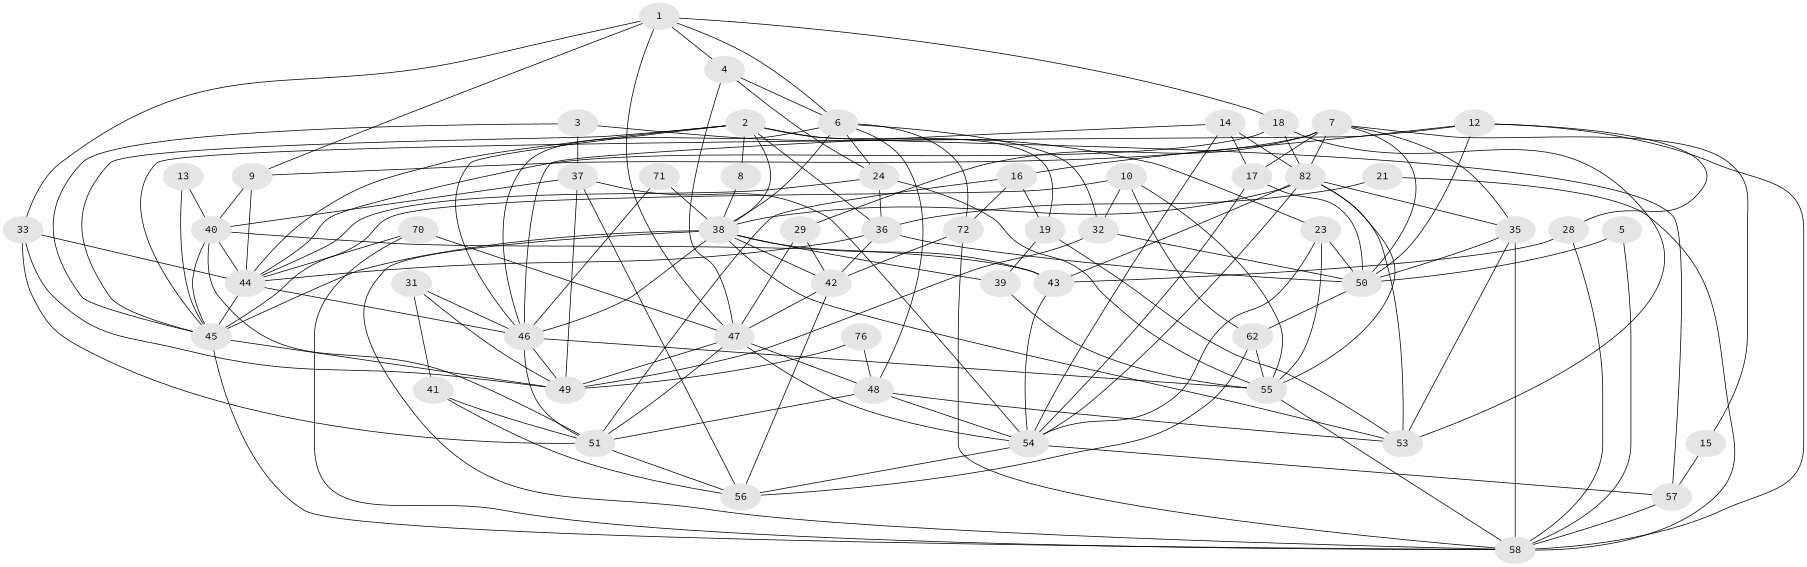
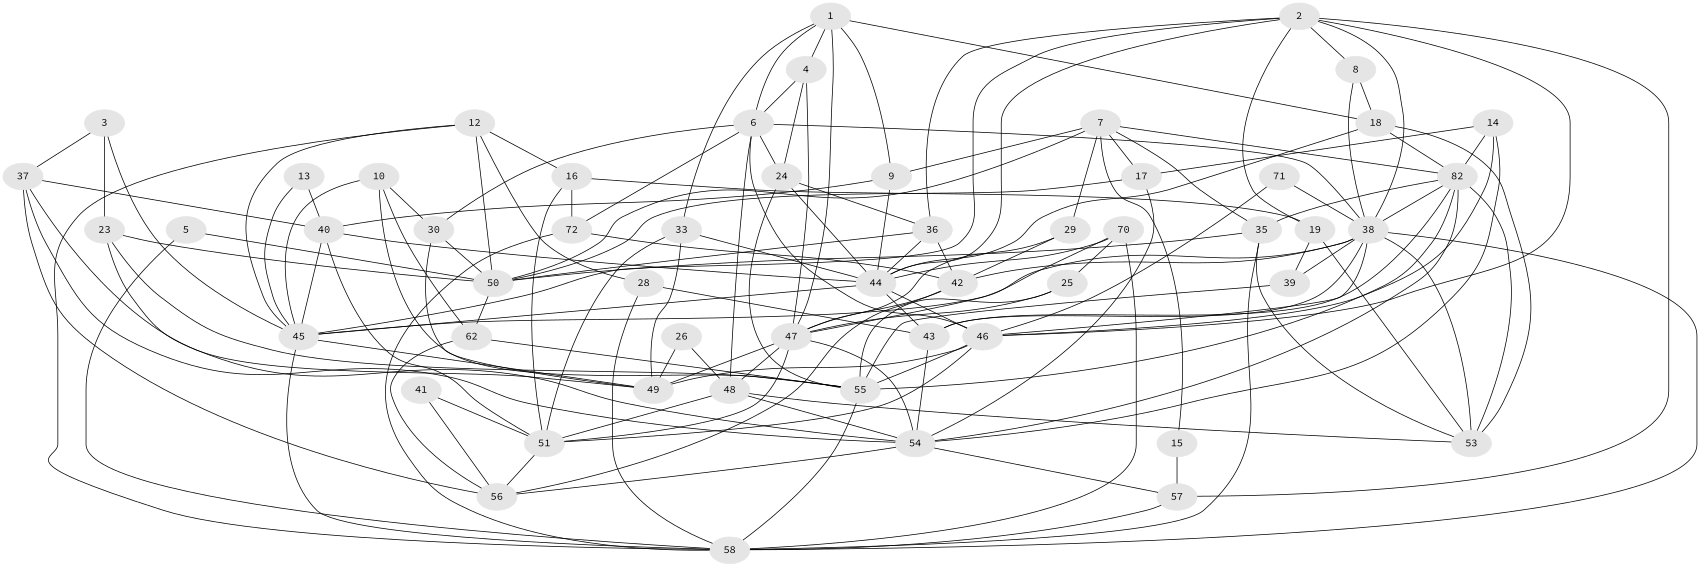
none -> (1366, 96)
(1382, 177) -> none
(1098, 230) -> (434, 230)
(636, 246) -> (903, 310)
(412, 283) -> none
none -> (1067, 283)
(861, 337) -> (682, 337)
